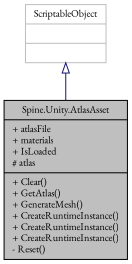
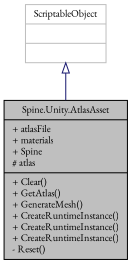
(35, 151) -> (28, 151)
